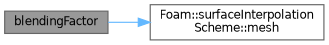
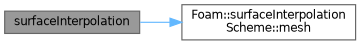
(56, 22) -> (72, 22)
